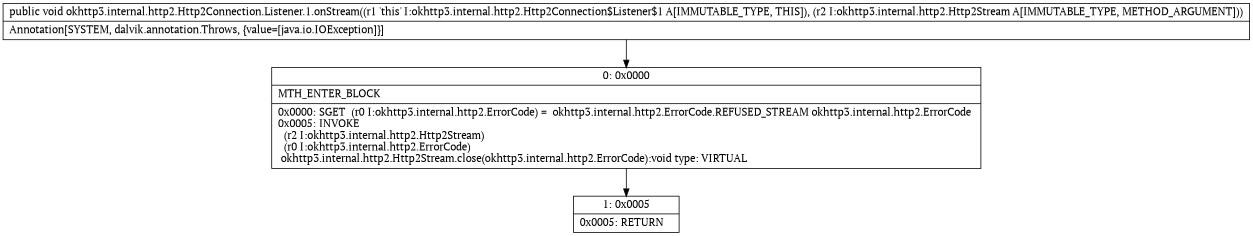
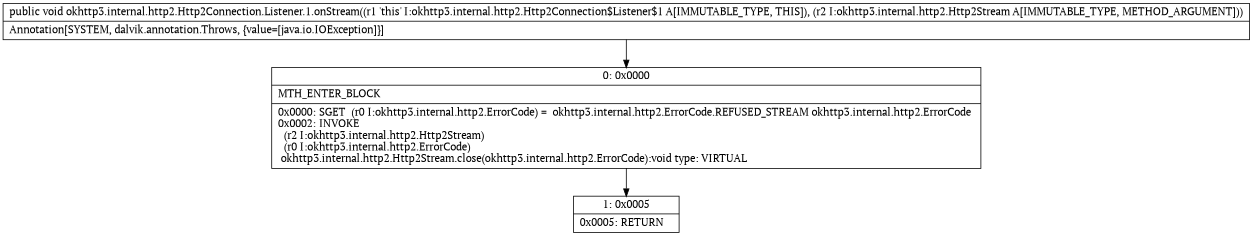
(322, 124) -> (322, 124)
